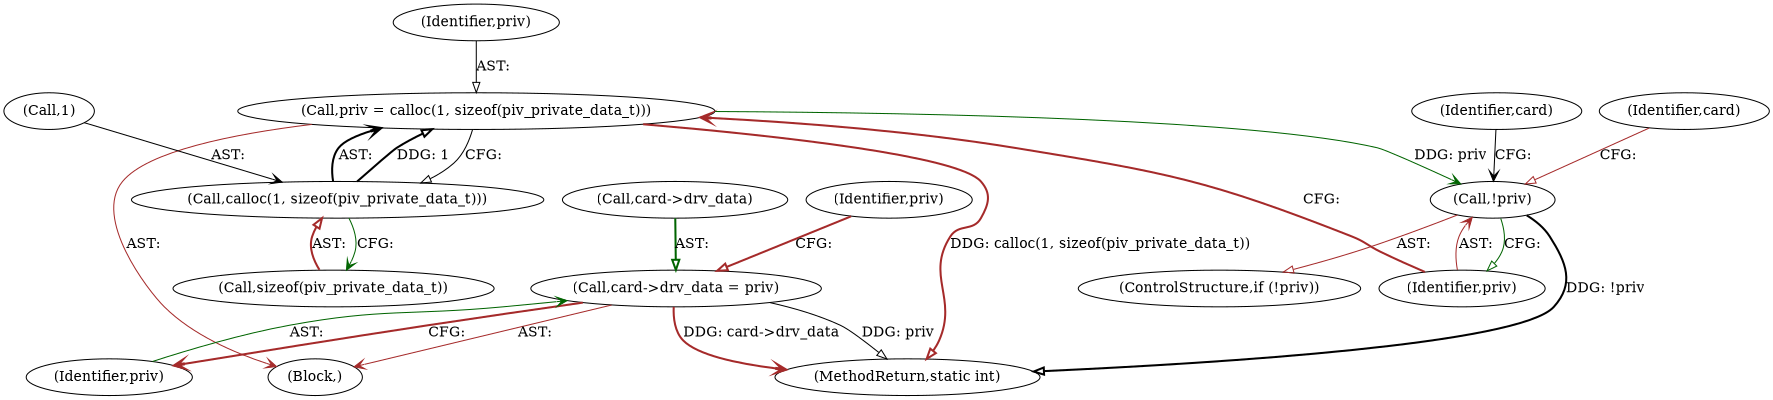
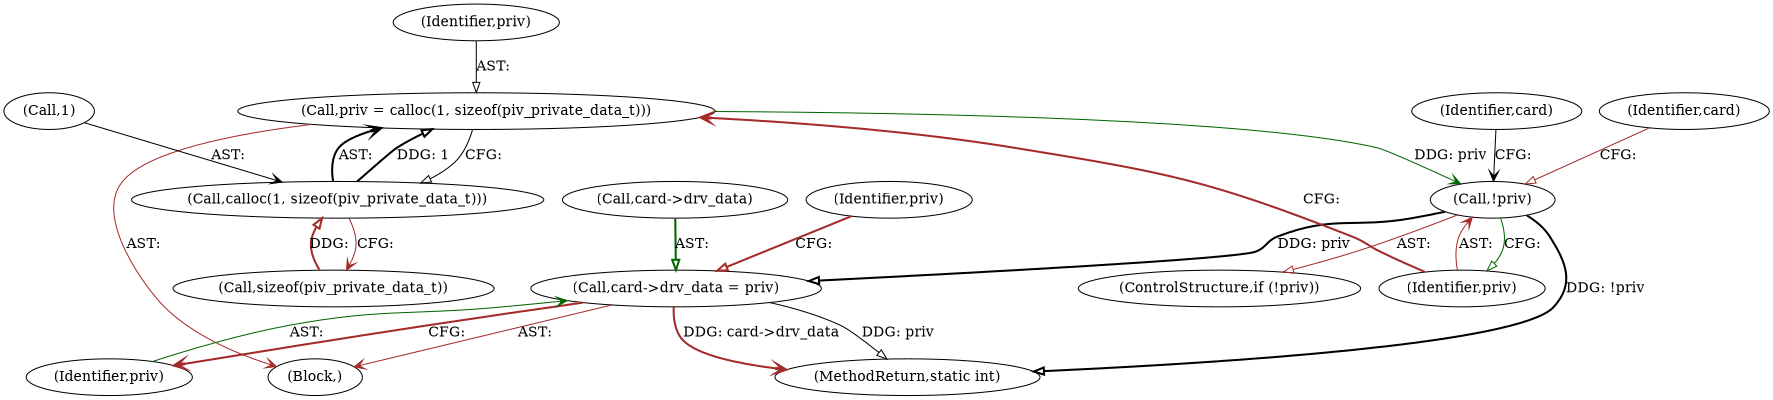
(911, 157) -> none
(356, 239) -> (356, 239)
(332, 244) -> (332, 244)
none -> (1136, 263)
